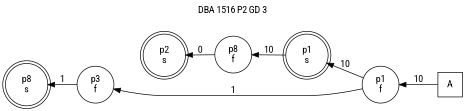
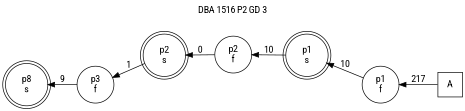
(233, 55) -> (233, 55)
(62, 80) -> (62, 80)
(418, 80) -> (418, 80)
(241, 96) -> (132, 69)
